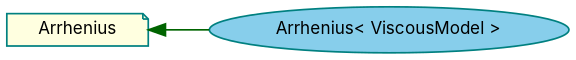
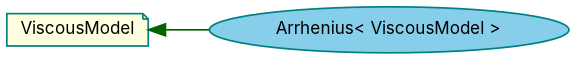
(78, 30) -> (78, 30)
